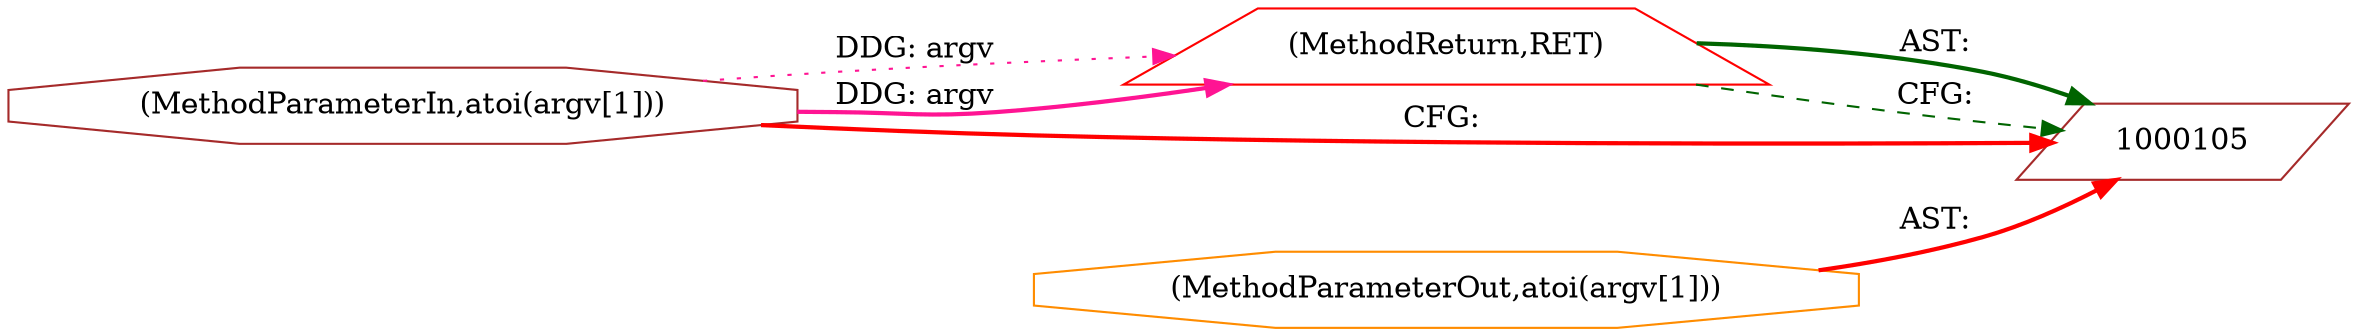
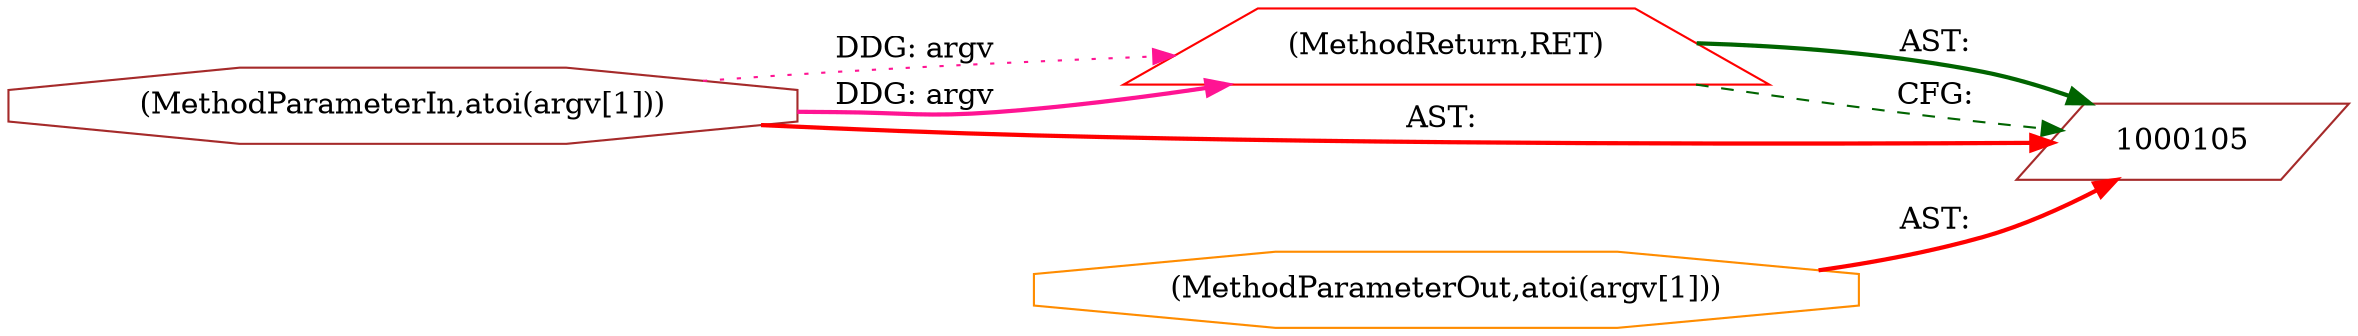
(1446, 120) -> (1446, 120)
